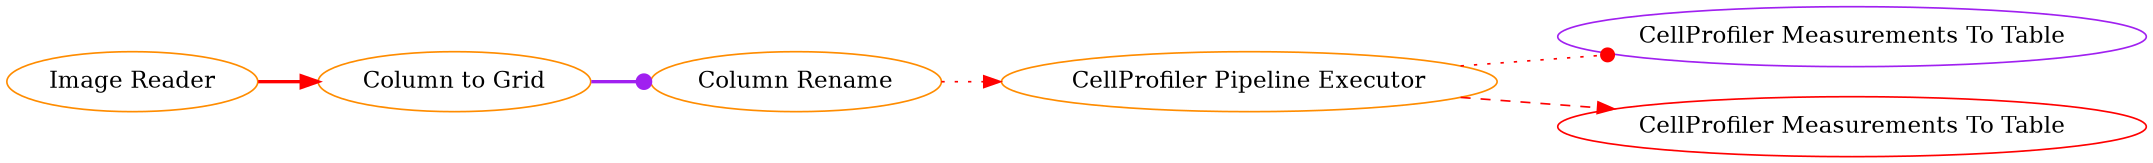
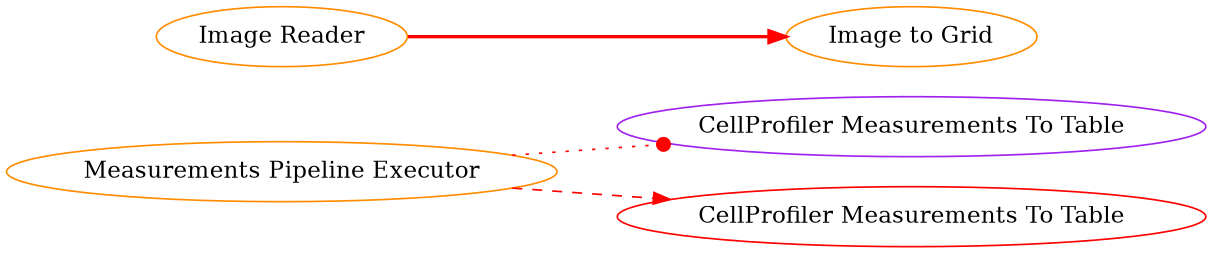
(454, 82) -> (912, 37)
(796, 82) -> none
(1249, 82) -> (282, 172)
